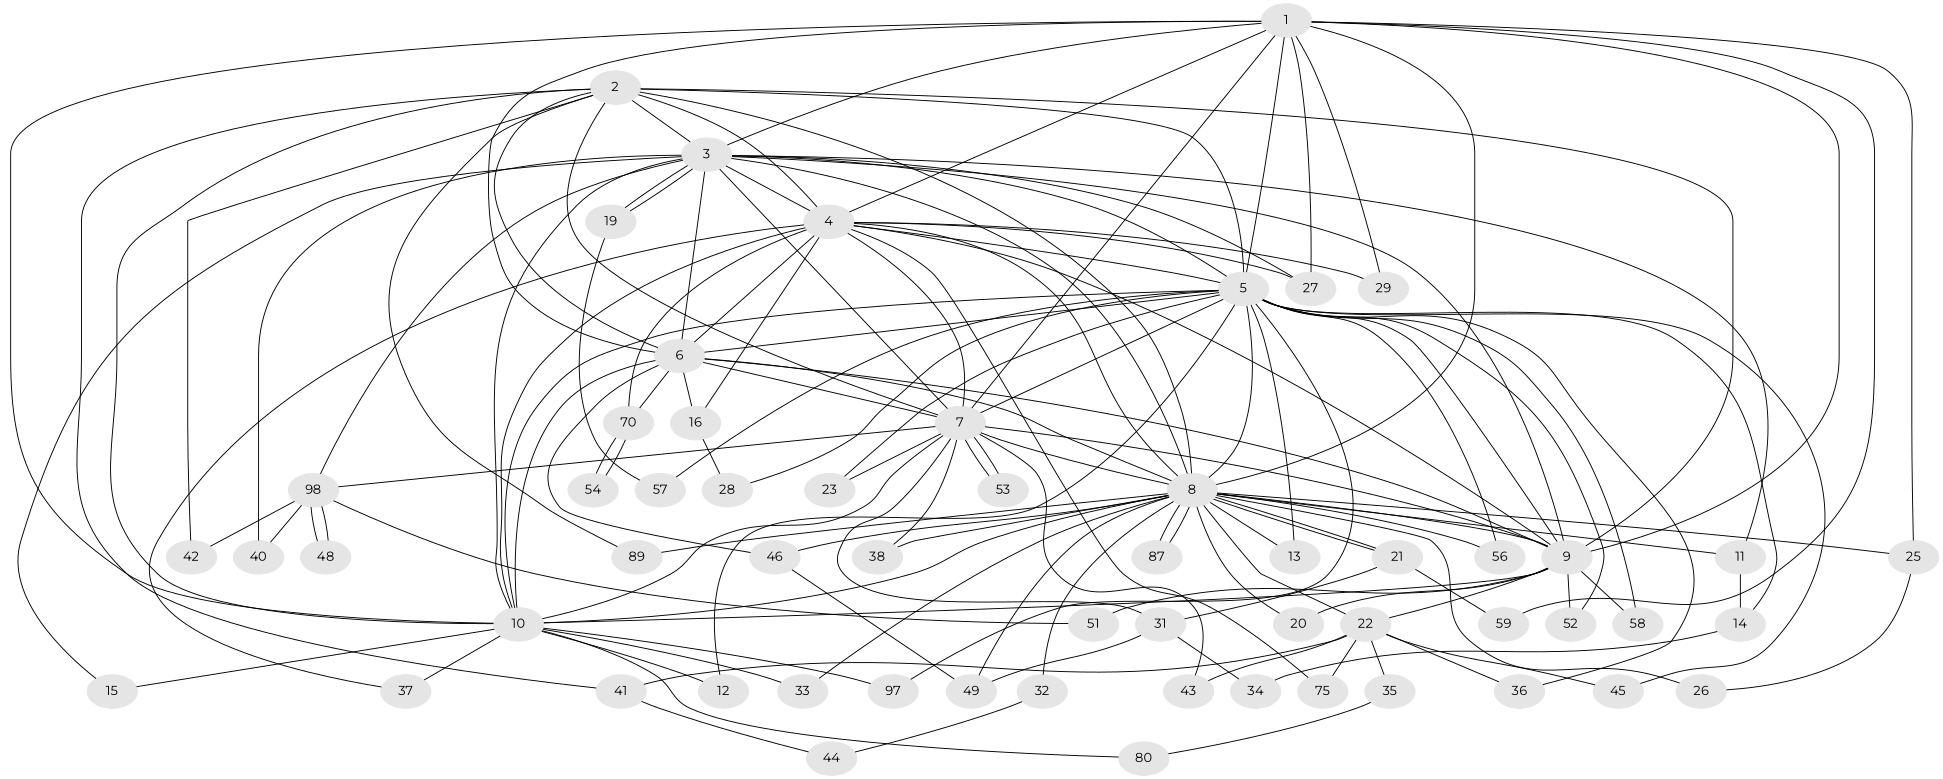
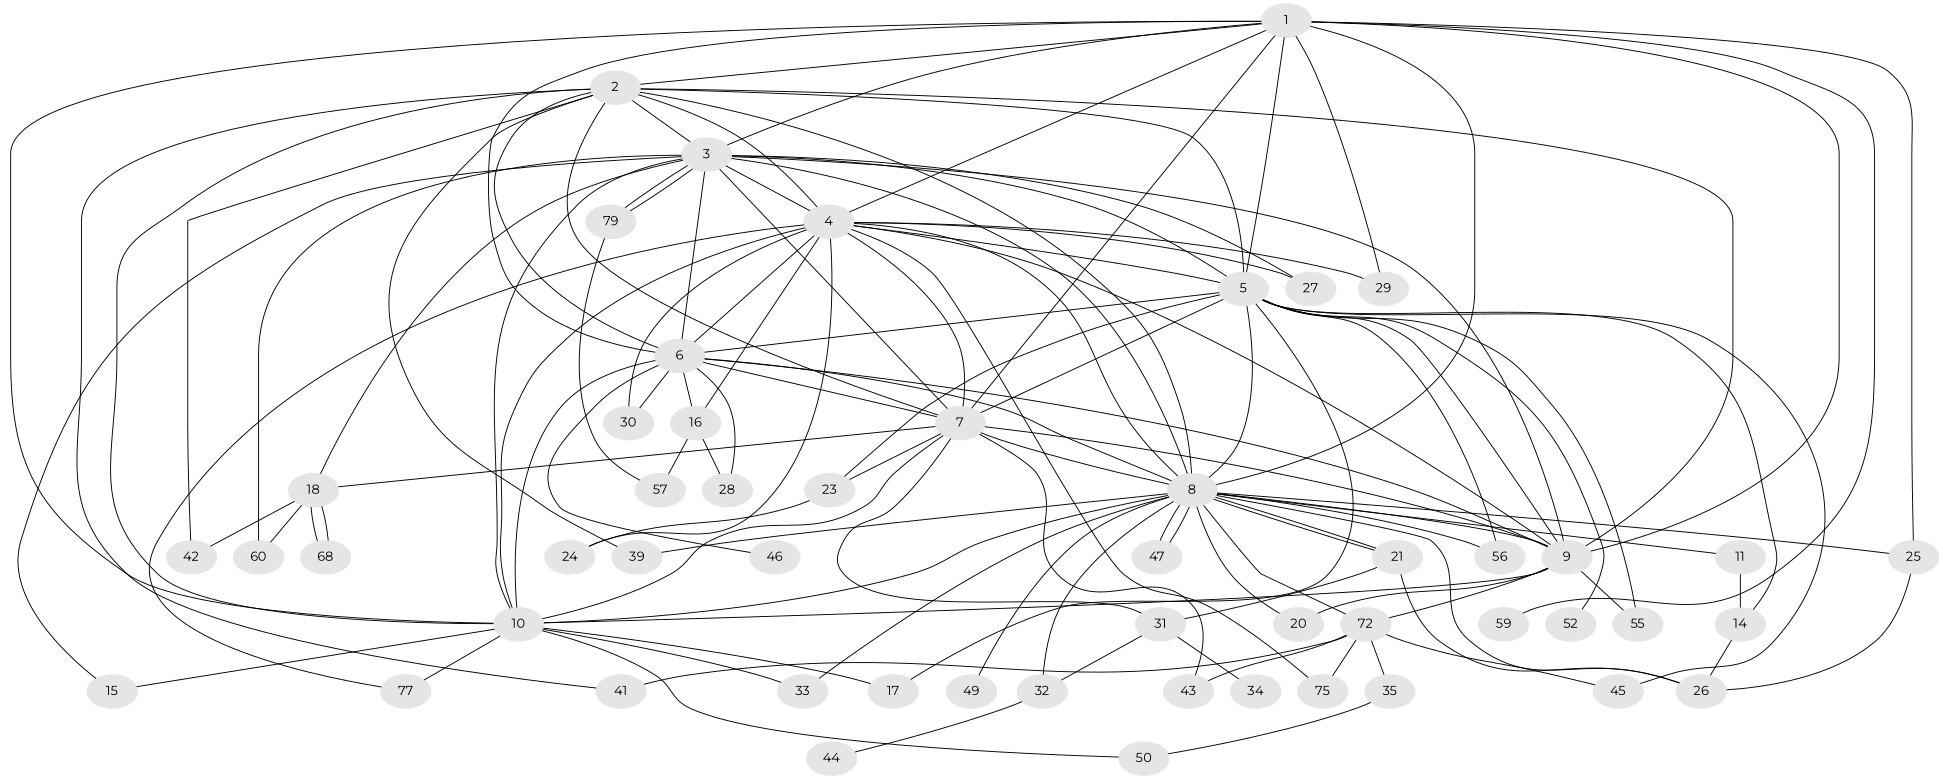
(1308, 154) -> (951, 54)
(1326, 196) -> none
(611, 222) -> (611, 222)
(785, 315) -> none
(931, 336) -> (677, 458)
(966, 345) -> (732, 415)
(629, 423) -> (629, 423)
(314, 490) -> (314, 490)
(593, 490) -> none
(1003, 490) -> none
(955, 525) -> none
(259, 557) -> (259, 557)
(326, 557) -> (326, 557)
none -> (570, 557)
(637, 557) -> (637, 557)
(877, 557) -> none
(1157, 557) -> (1157, 557)
(1295, 557) -> none
(1433, 580) -> (1449, 647)
(1569, 591) -> none
(873, 624) -> none
(1094, 624) -> none
(1366, 624) -> (1366, 624)
(1638, 624) -> (1638, 624)
(1495, 651) -> (1721, 658)
(1067, 659) -> (1102, 658)
(406, 692) -> (406, 692)
(724, 692) -> none
(893, 692) -> (893, 692)
(1519, 692) -> none
(724, 729) -> none
(1144, 759) -> (1144, 759)
